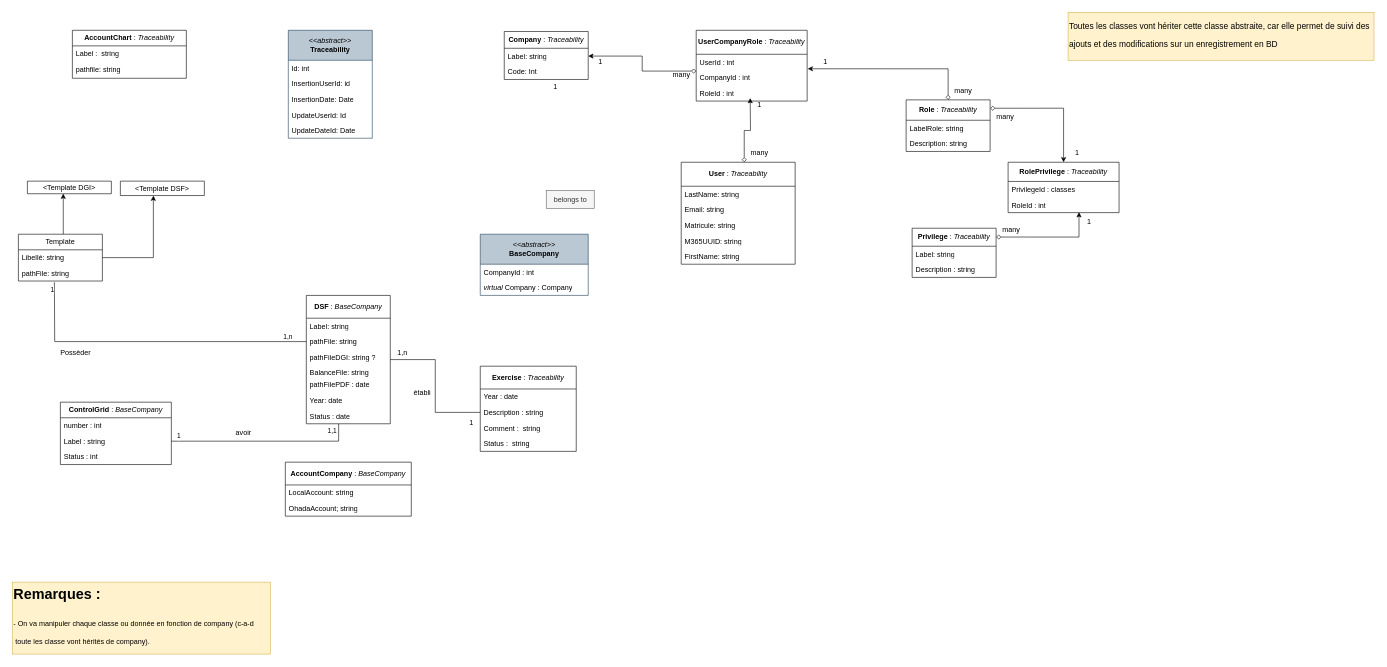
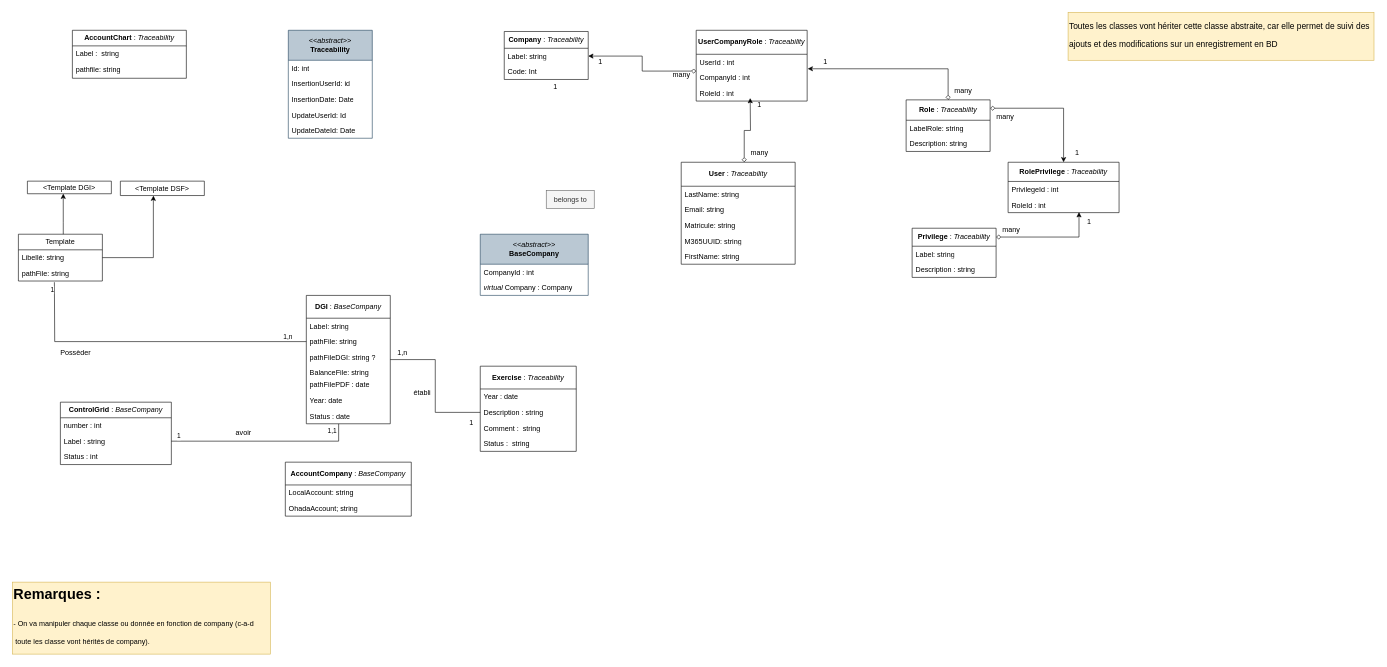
(1048, 190) -> (1040, 190)
(348, 307) -> (348, 307)
